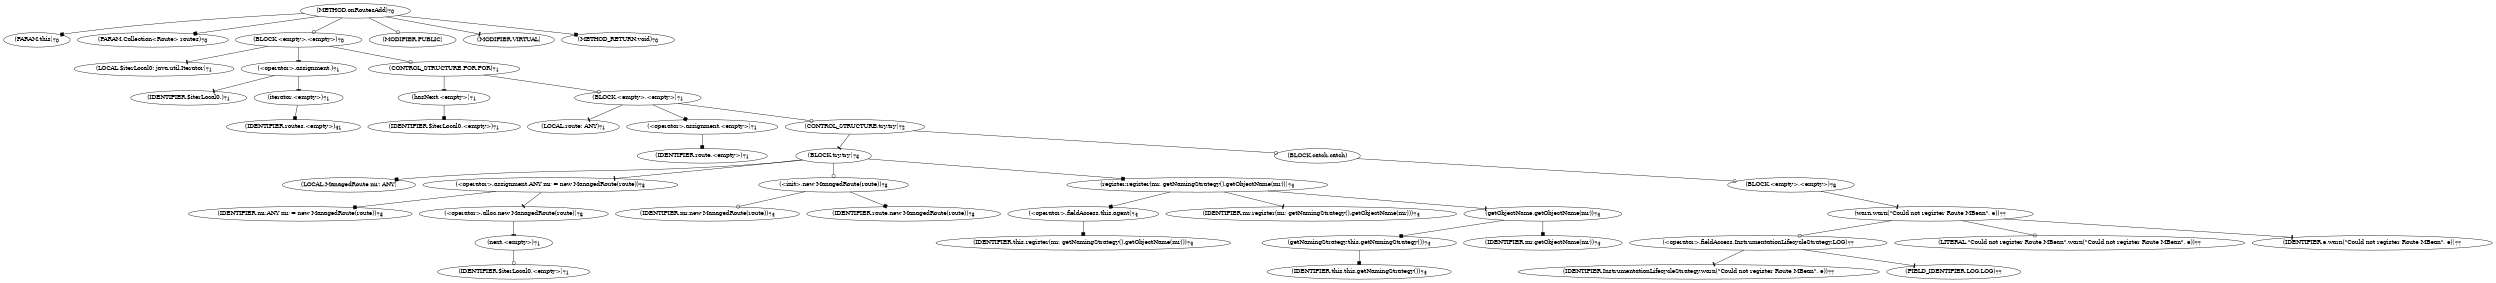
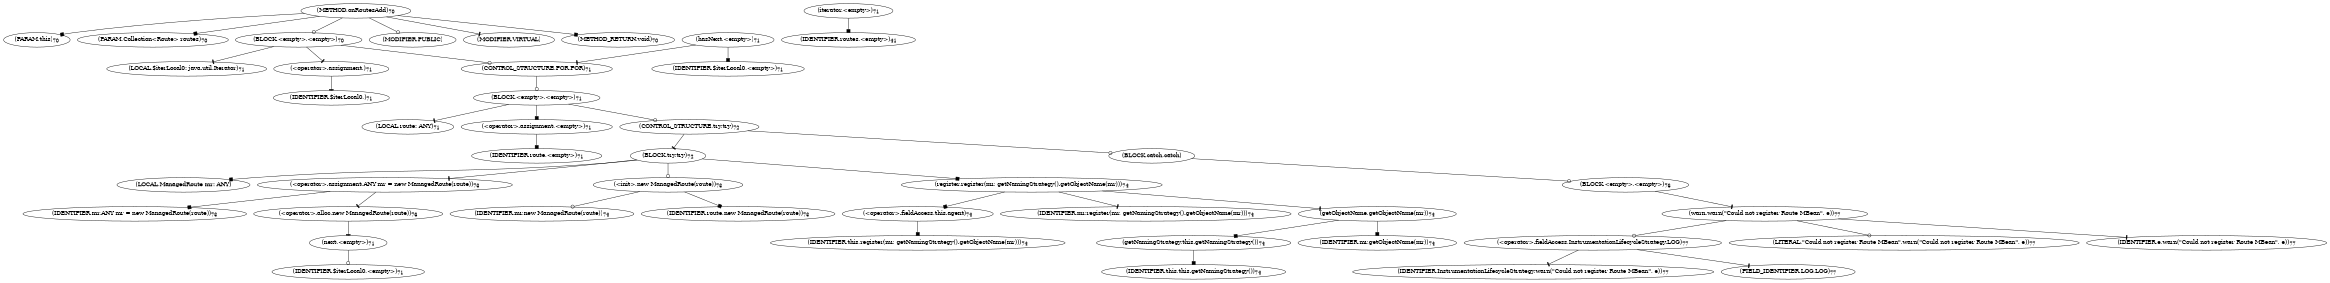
(299, 82) -> none
(444, 82) -> (637, 54)
(856, 155) -> (691, 155)
